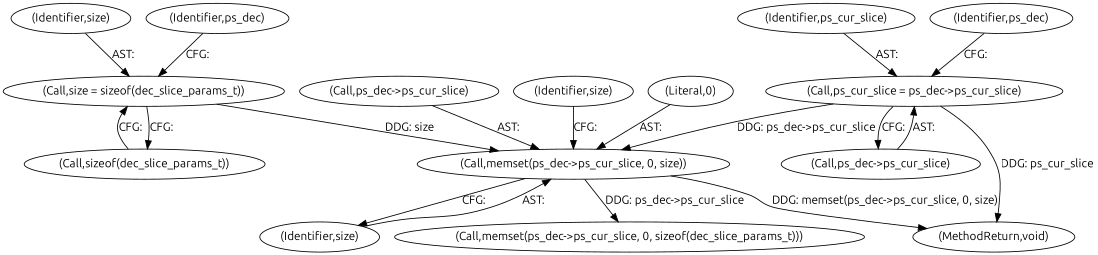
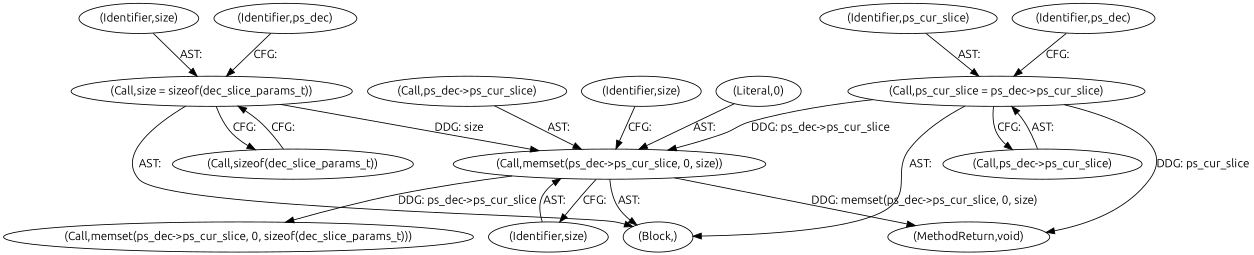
none -> (658, 237)
